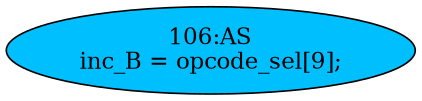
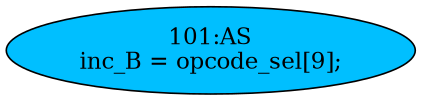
(211, 50) -> (211, 50)
